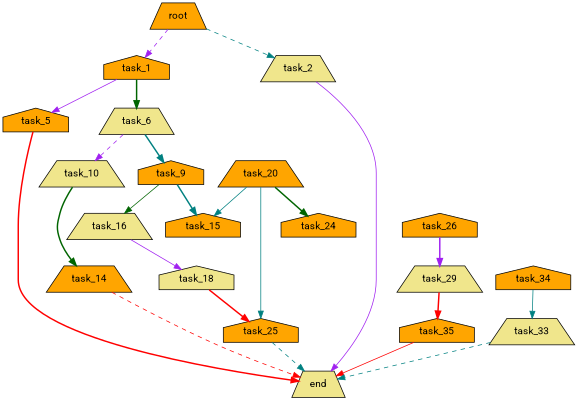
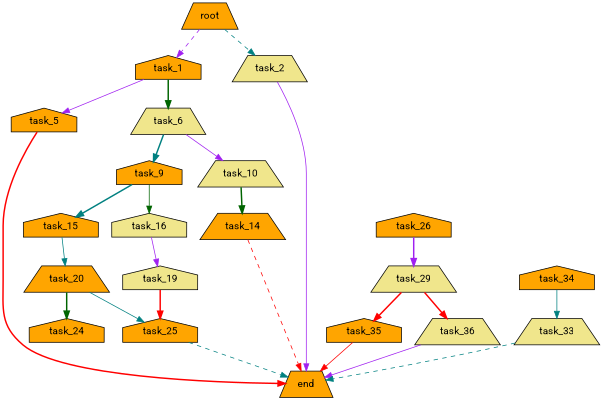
(112, 145) -> (201, 145)
(233, 199) -> (63, 248)
(110, 226) -> (149, 226)
(197, 279) -> (160, 279)
none -> (458, 332)
(319, 384) -> (306, 384)
